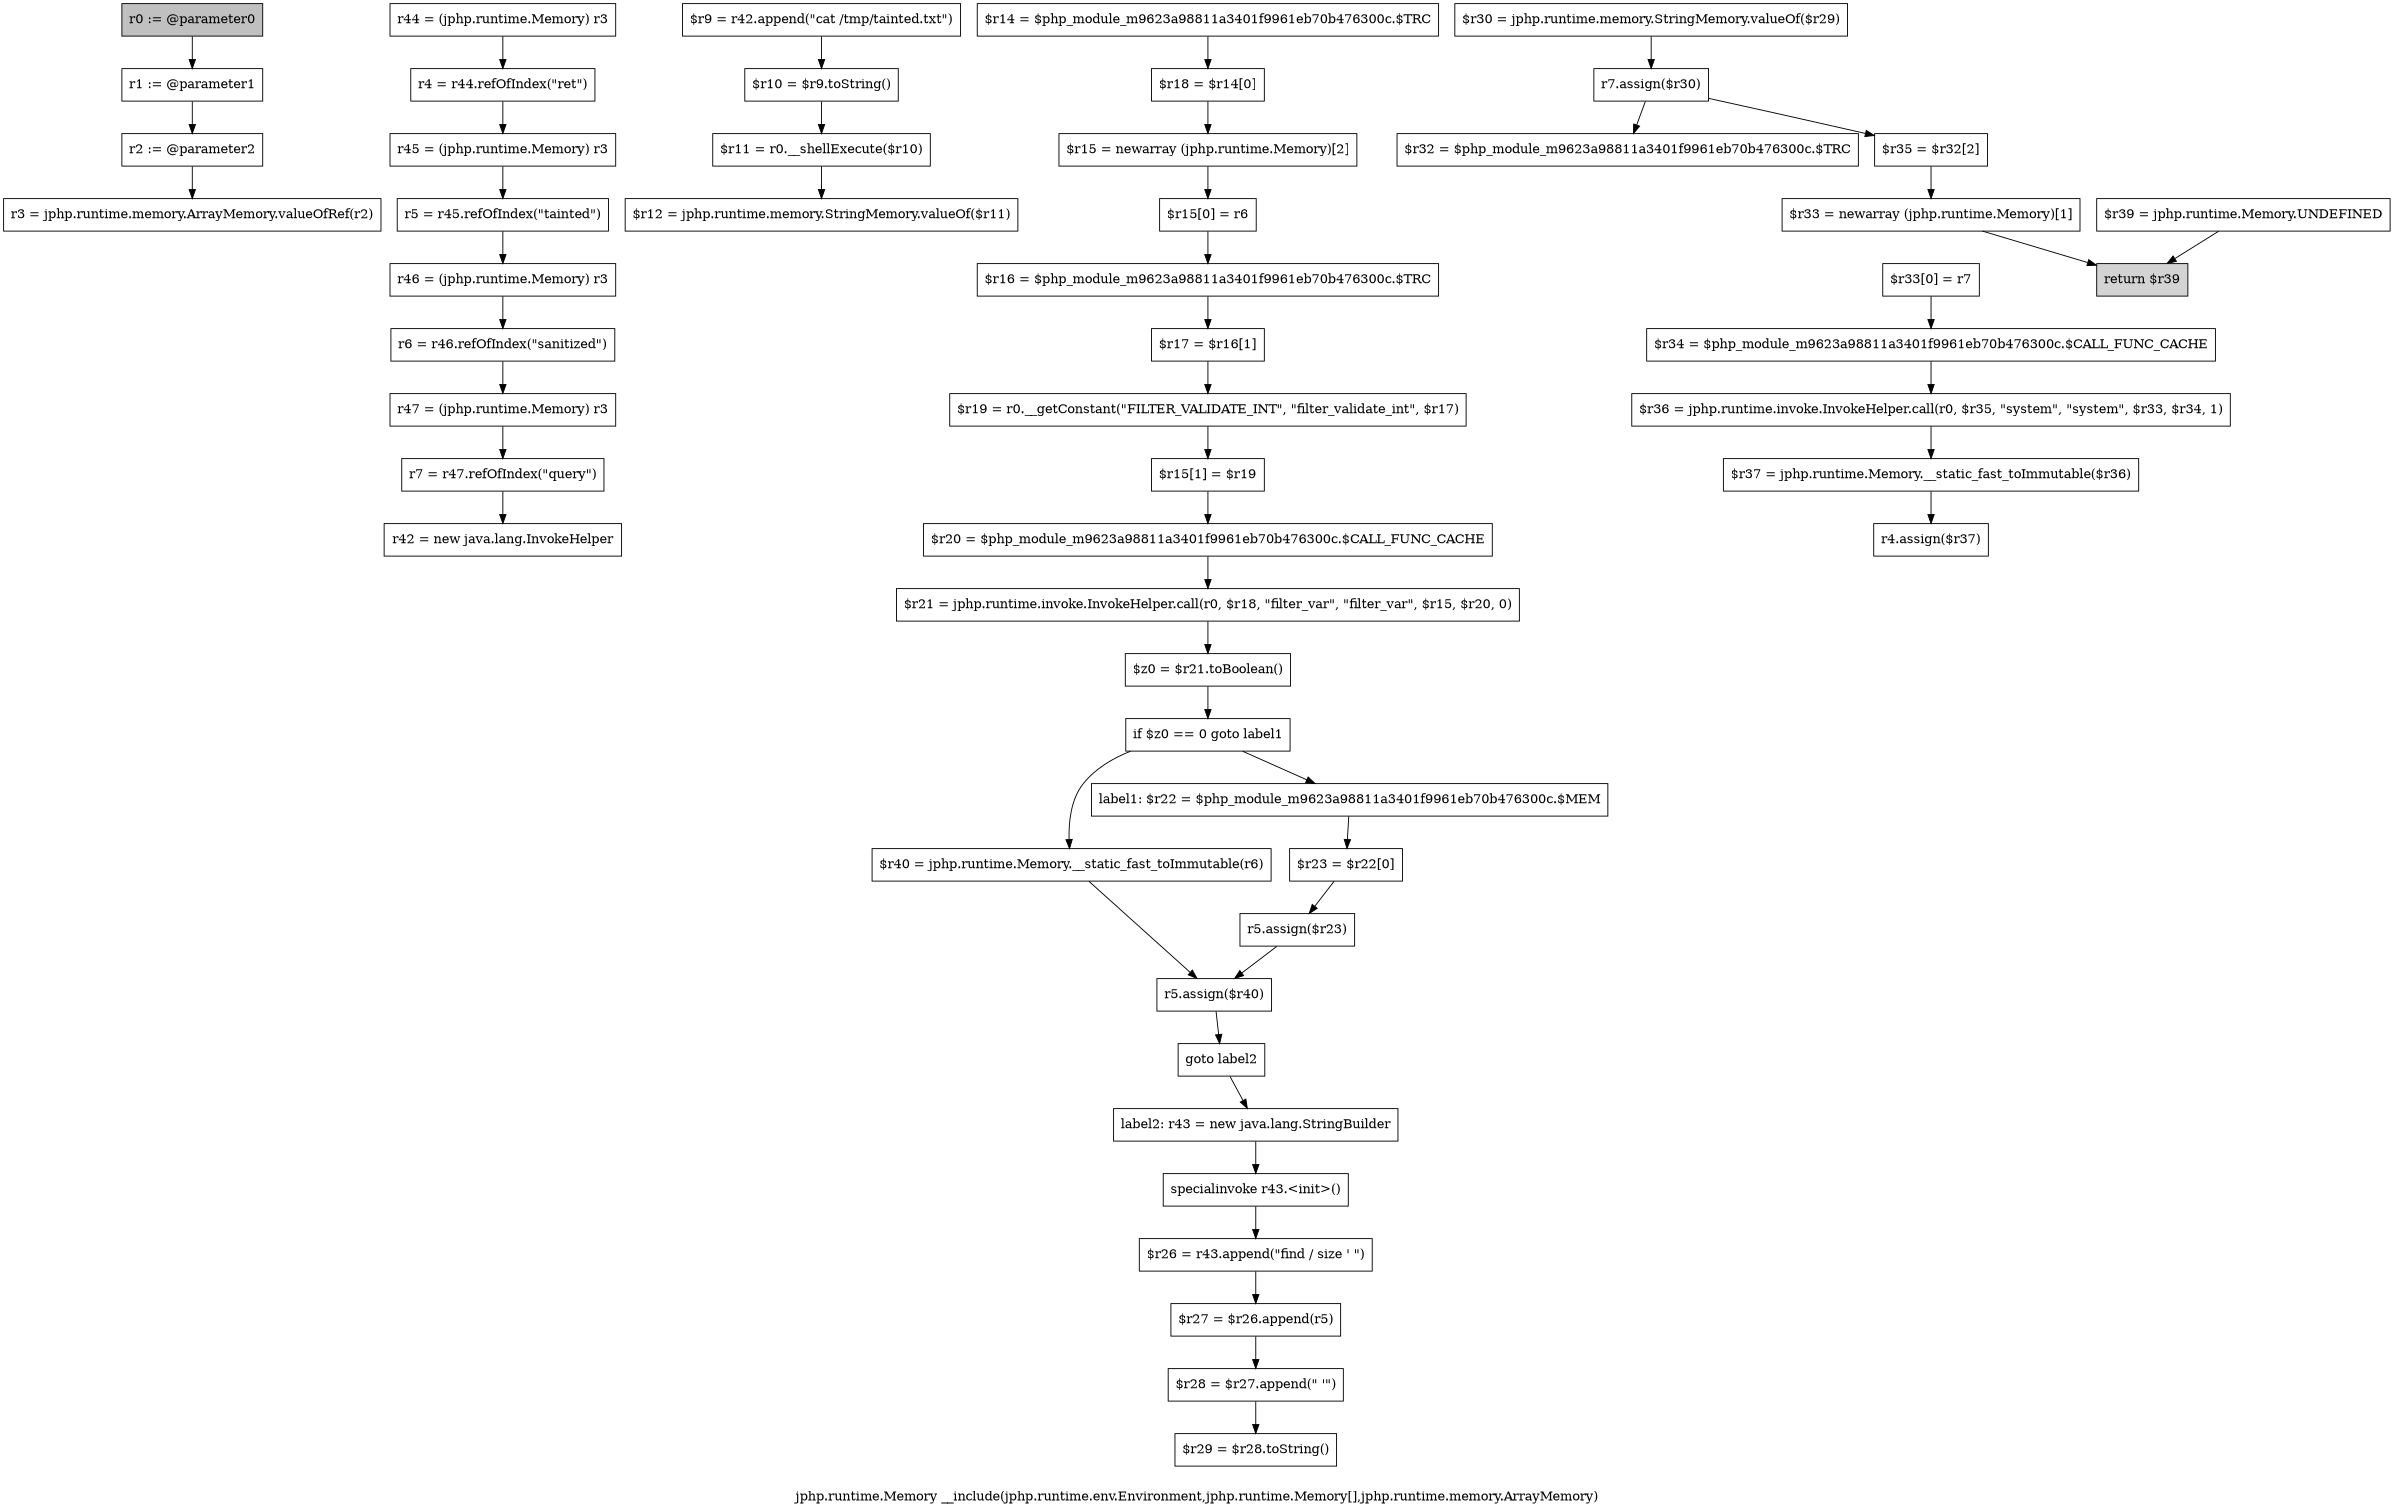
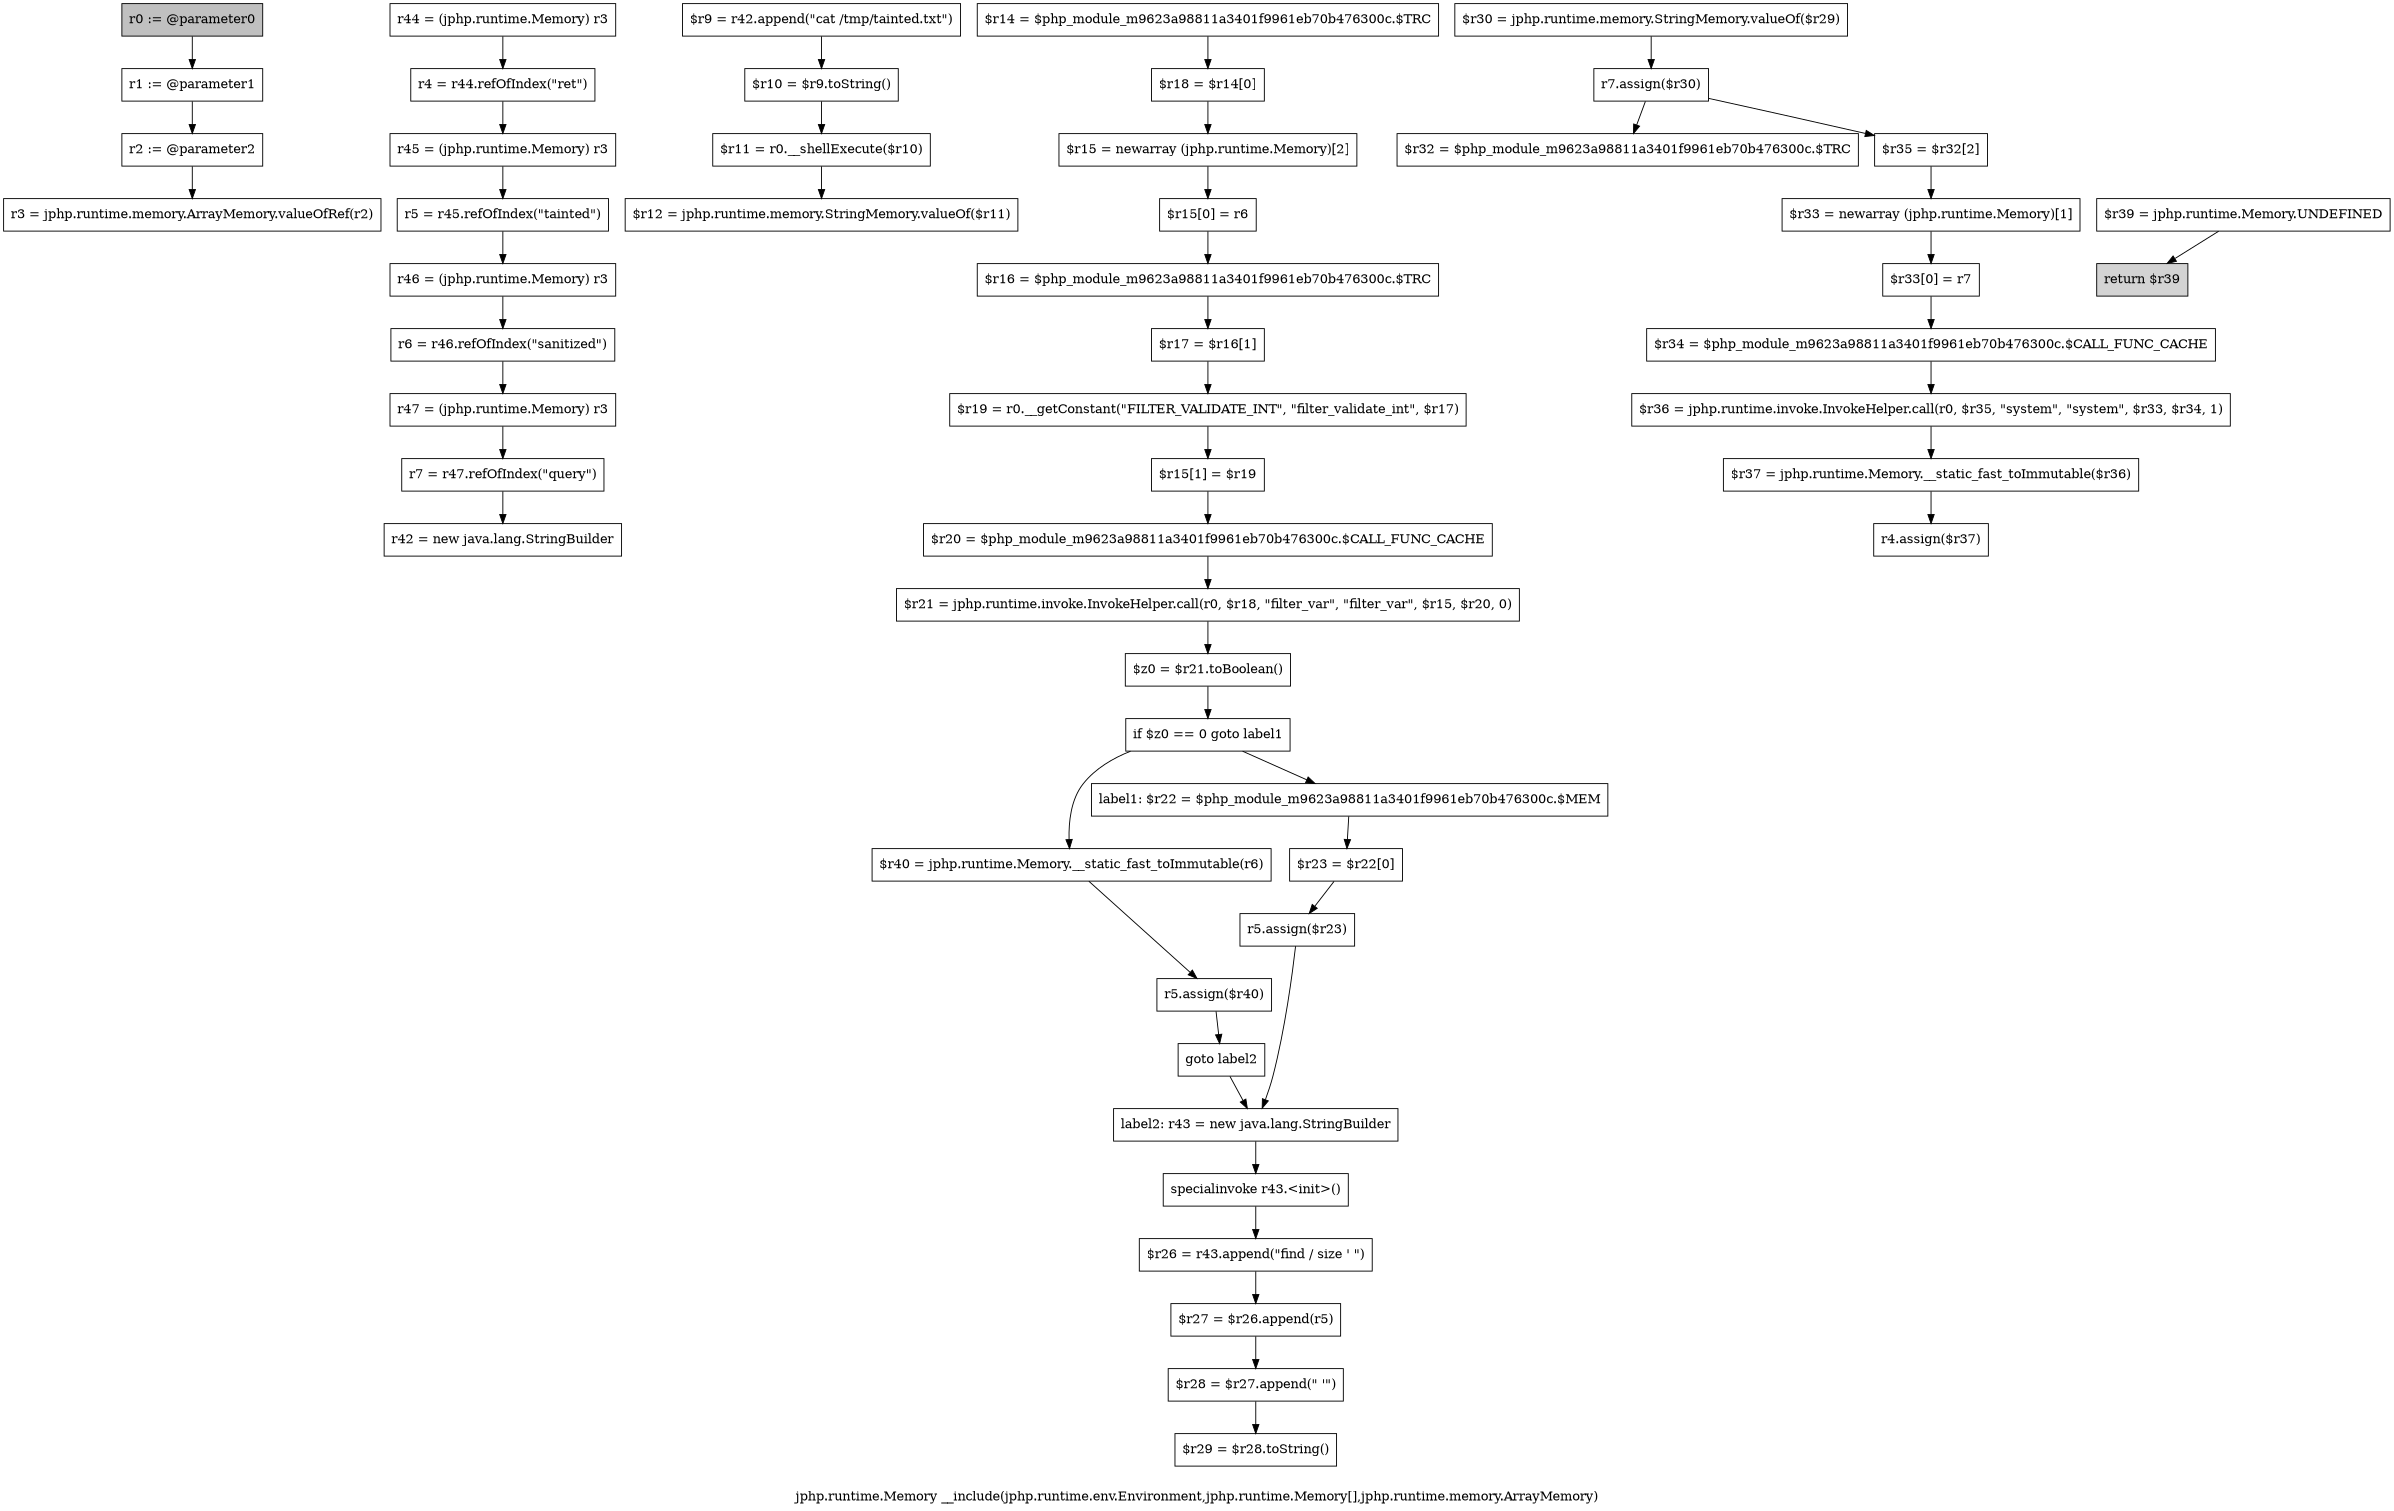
(2035, 247) -> (1931, 243)
(503, 540) -> (503, 540)
(1259, 960) -> (1284, 1024)
